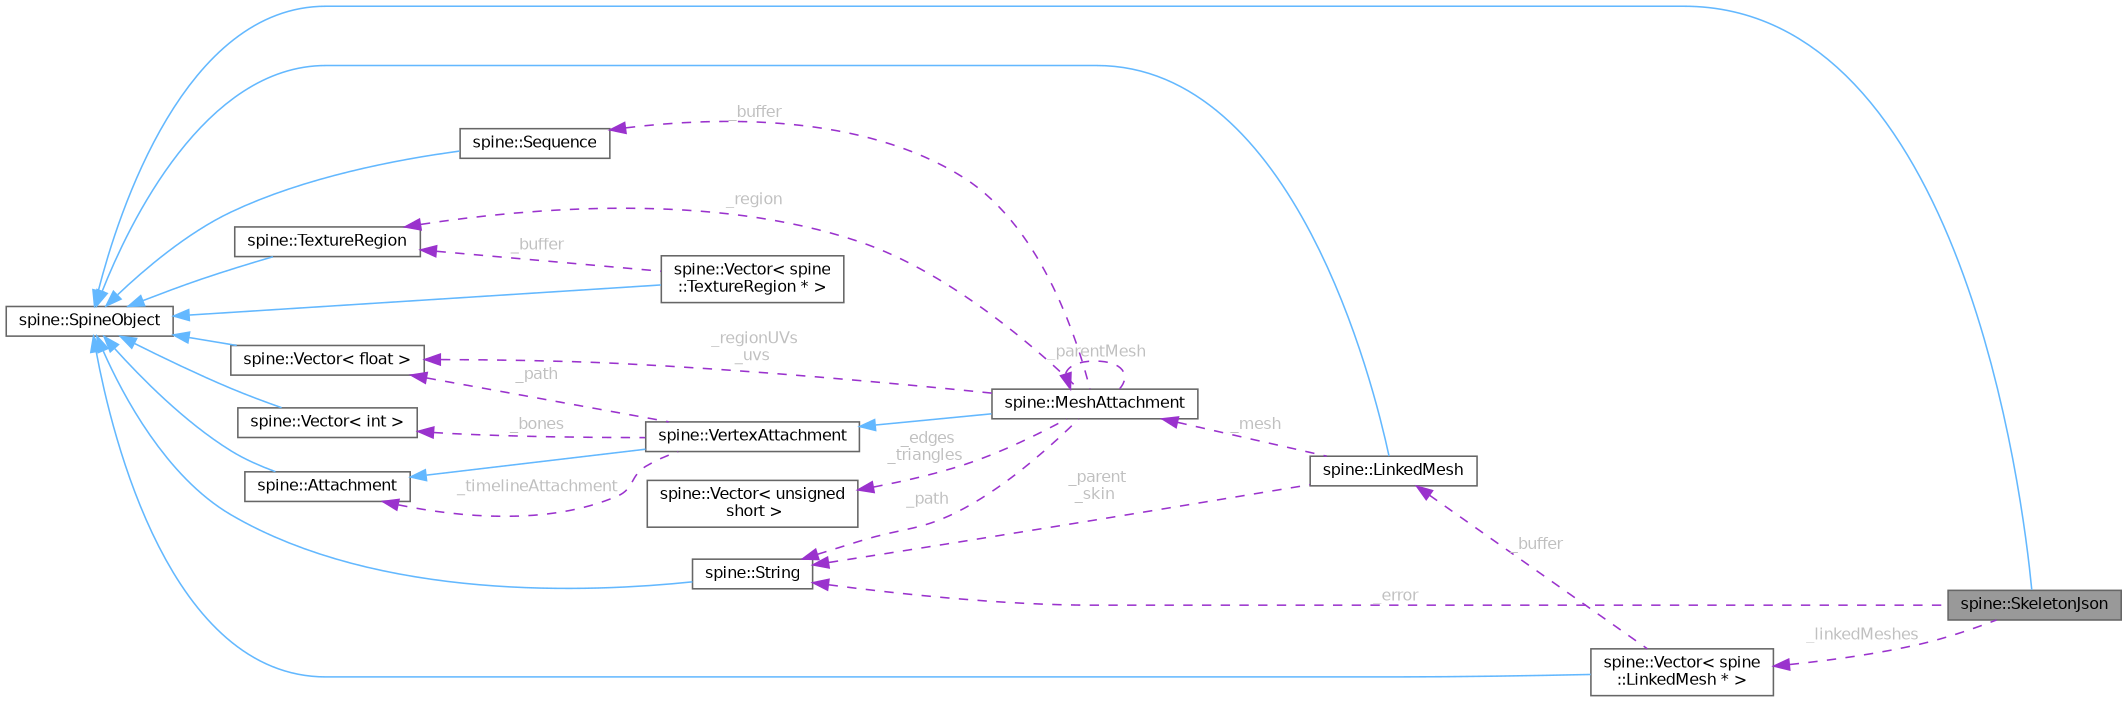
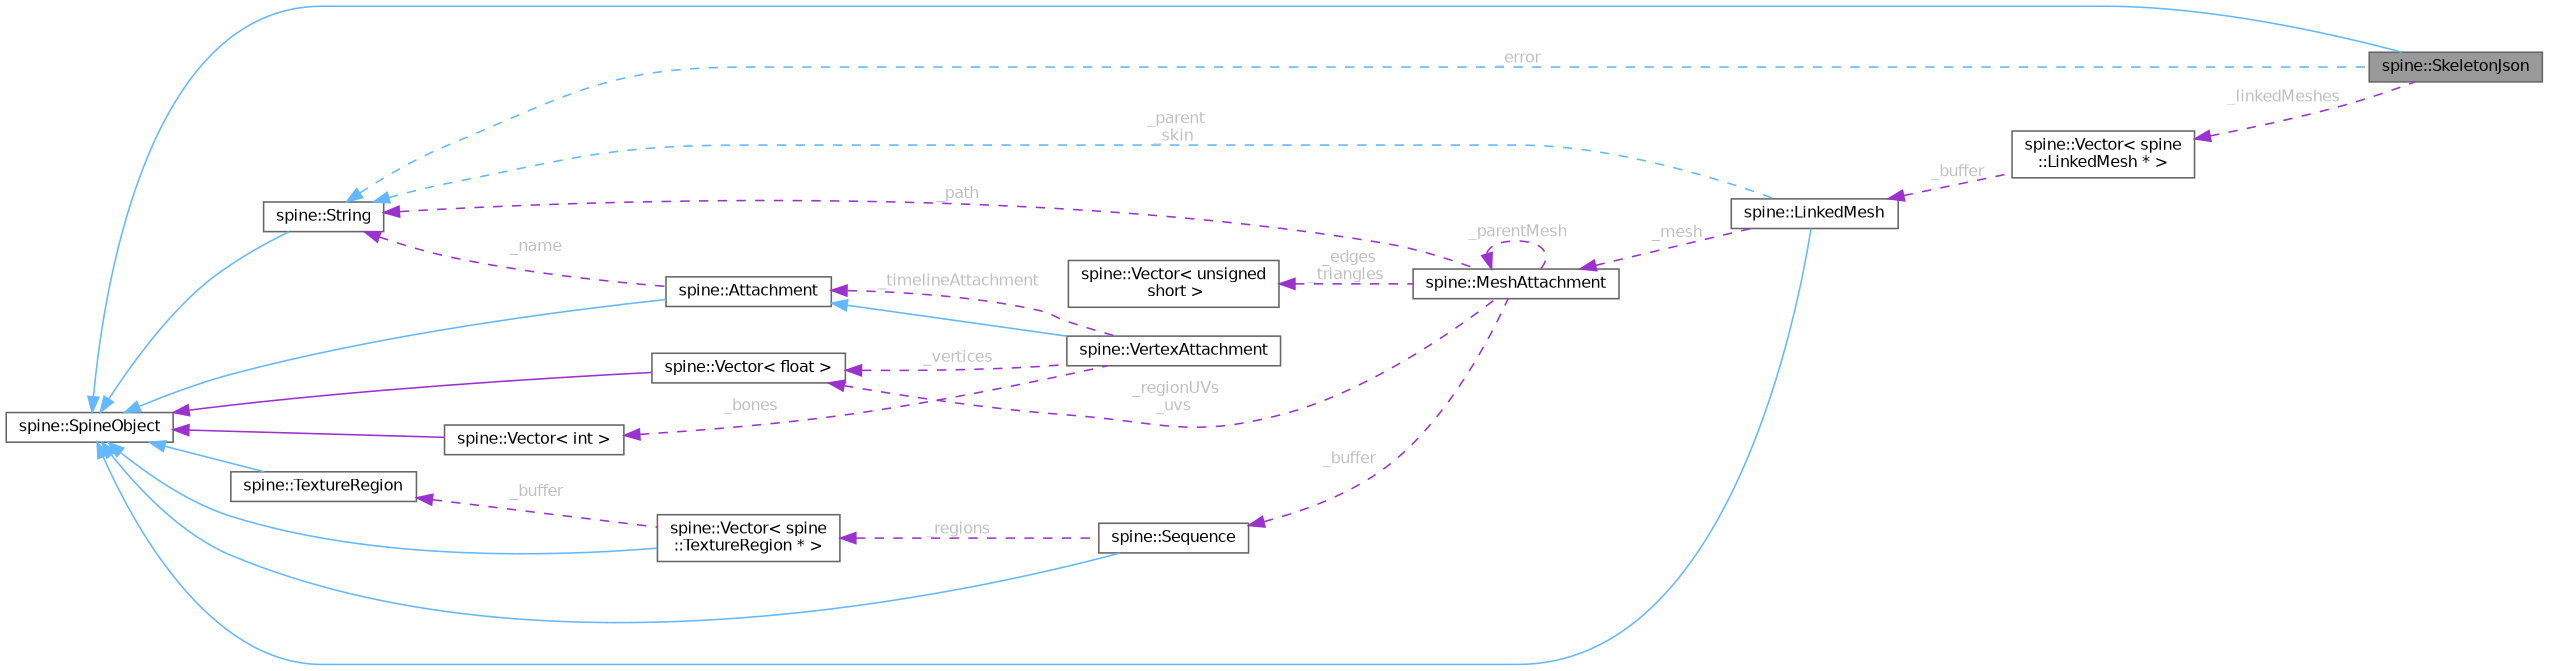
(774, 221) -> none
none -> (521, 270)
(213, 341) -> (420, 387)
(535, 375) -> (956, 358)
(207, 378) -> (317, 434)
(934, 419) -> none
(1070, 524) -> (1083, 145)
none -> (977, 538)
(1388, 605) -> (1352, 67)
(744, 677) -> none
